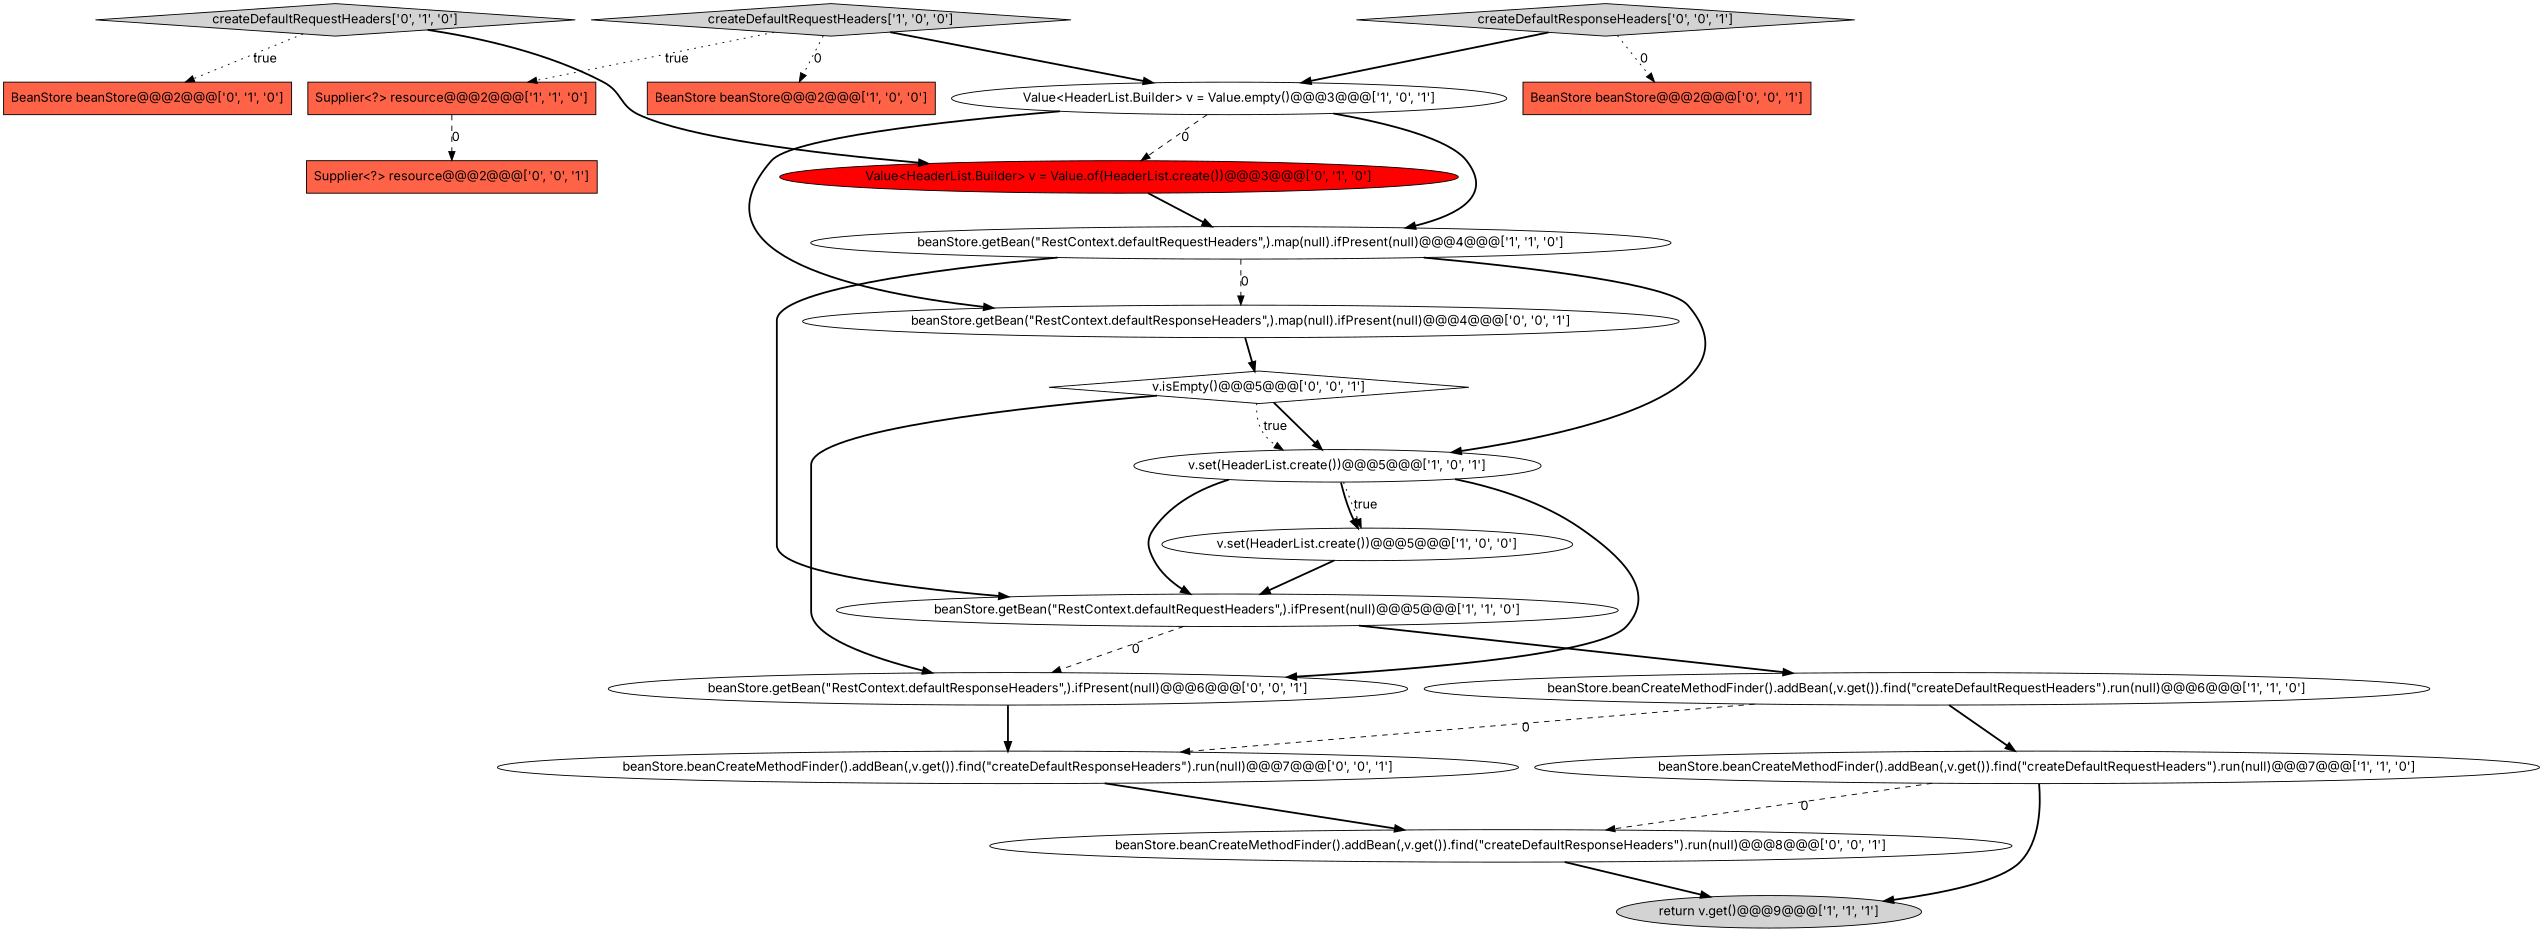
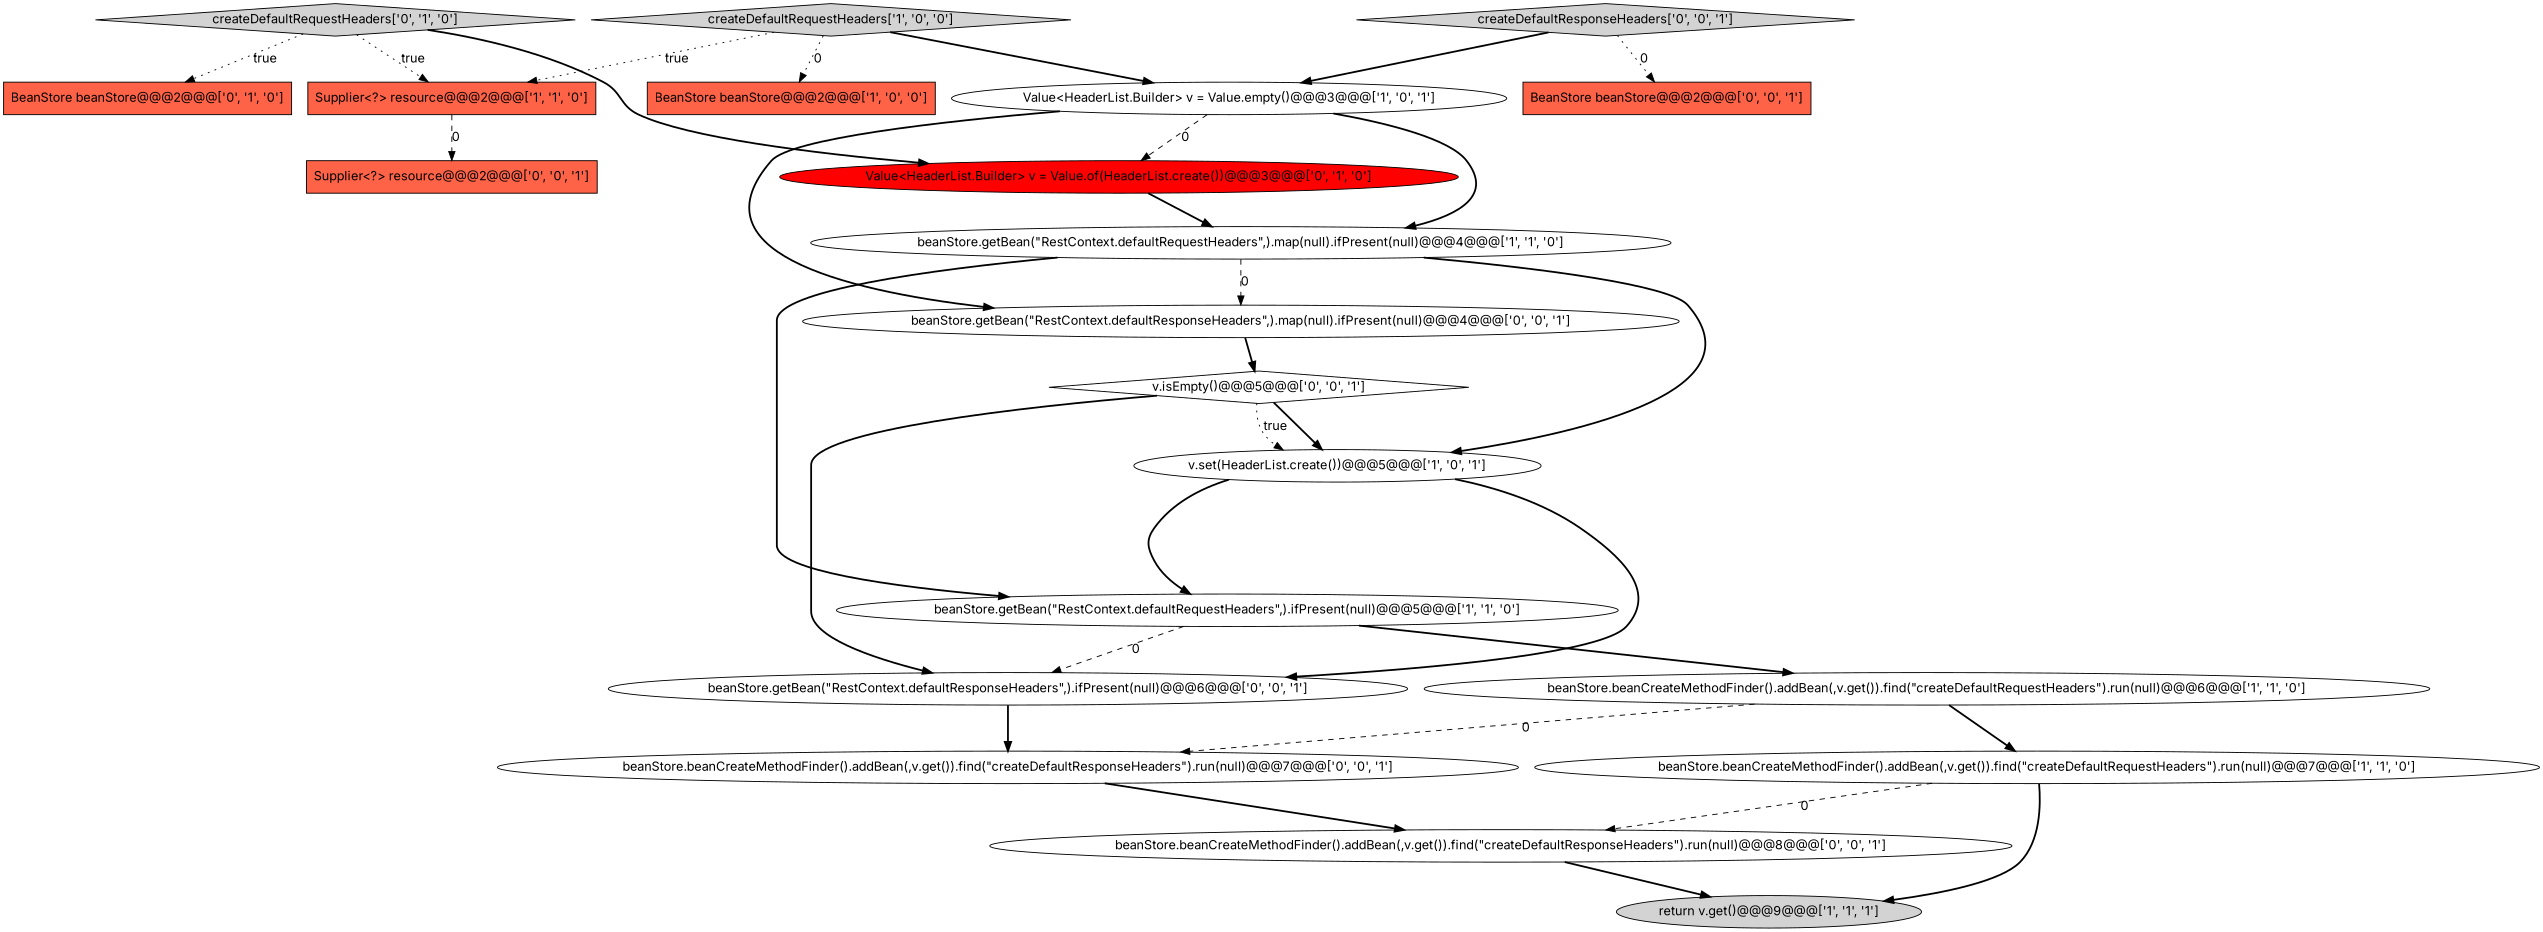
none -> (389, 56)
(1367, 544) -> none
